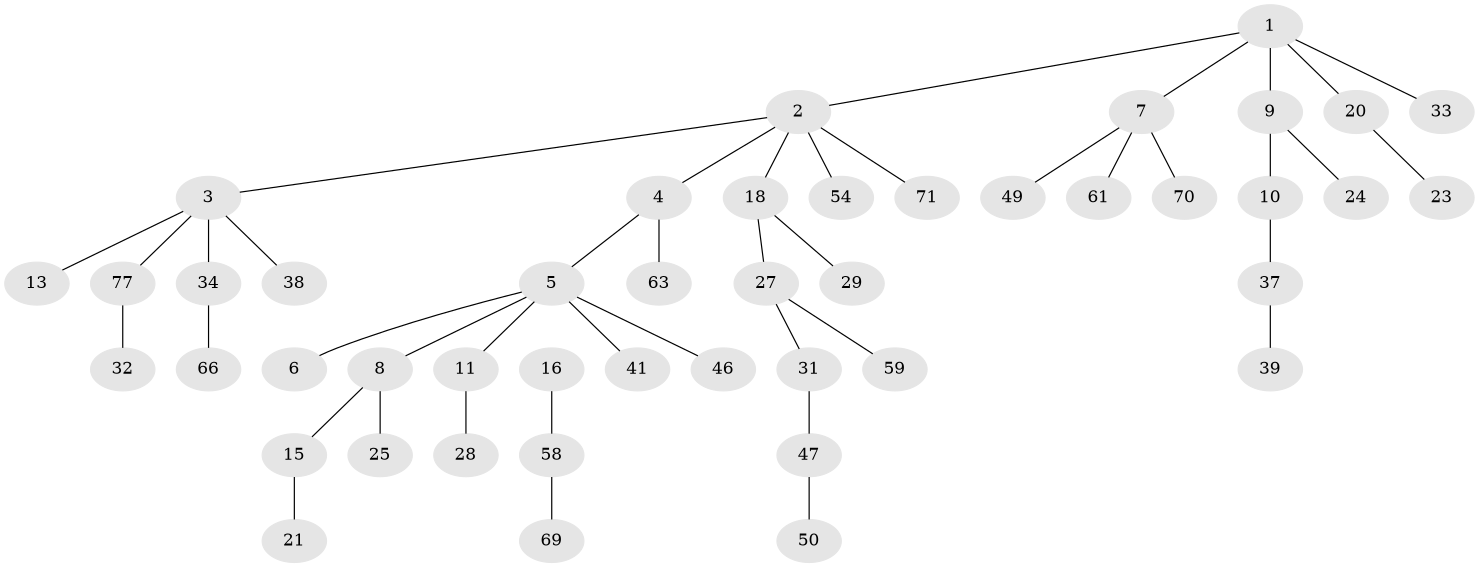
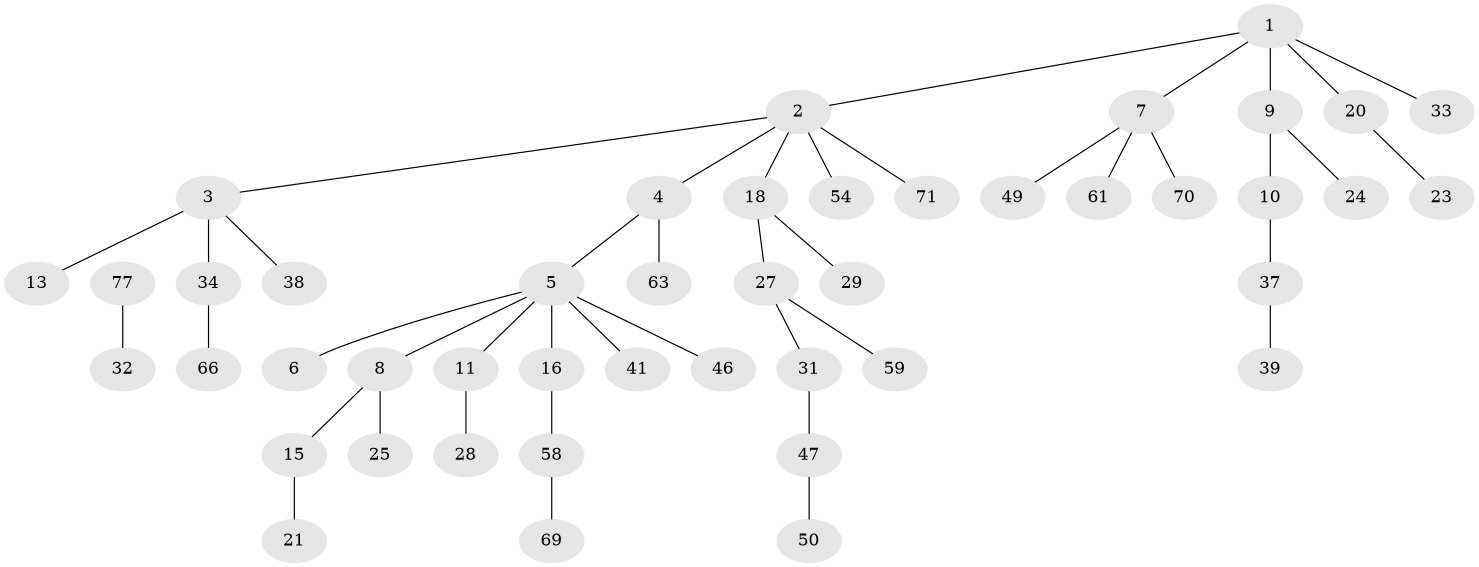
(166, 241) -> none
none -> (552, 327)
